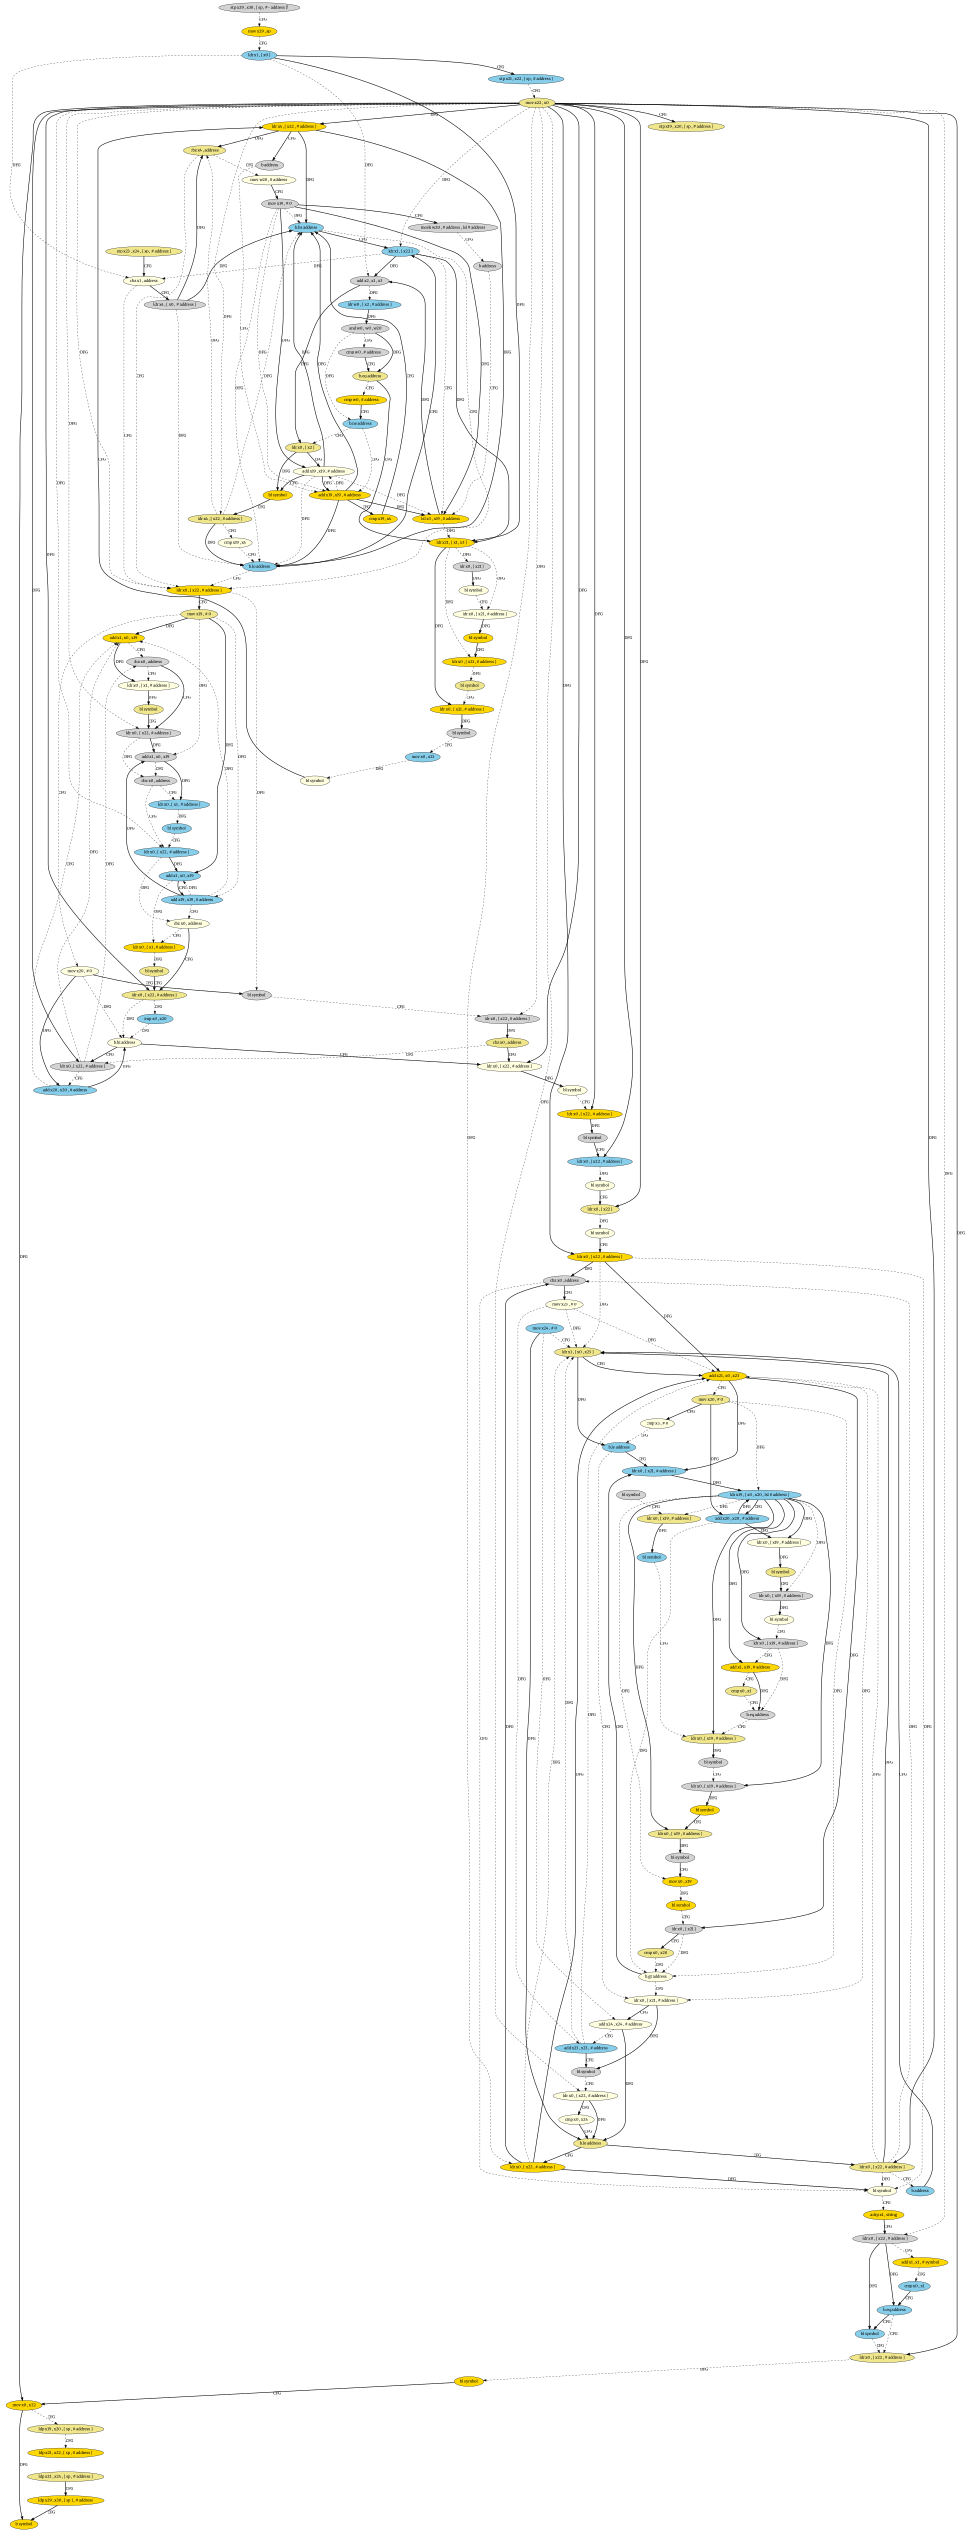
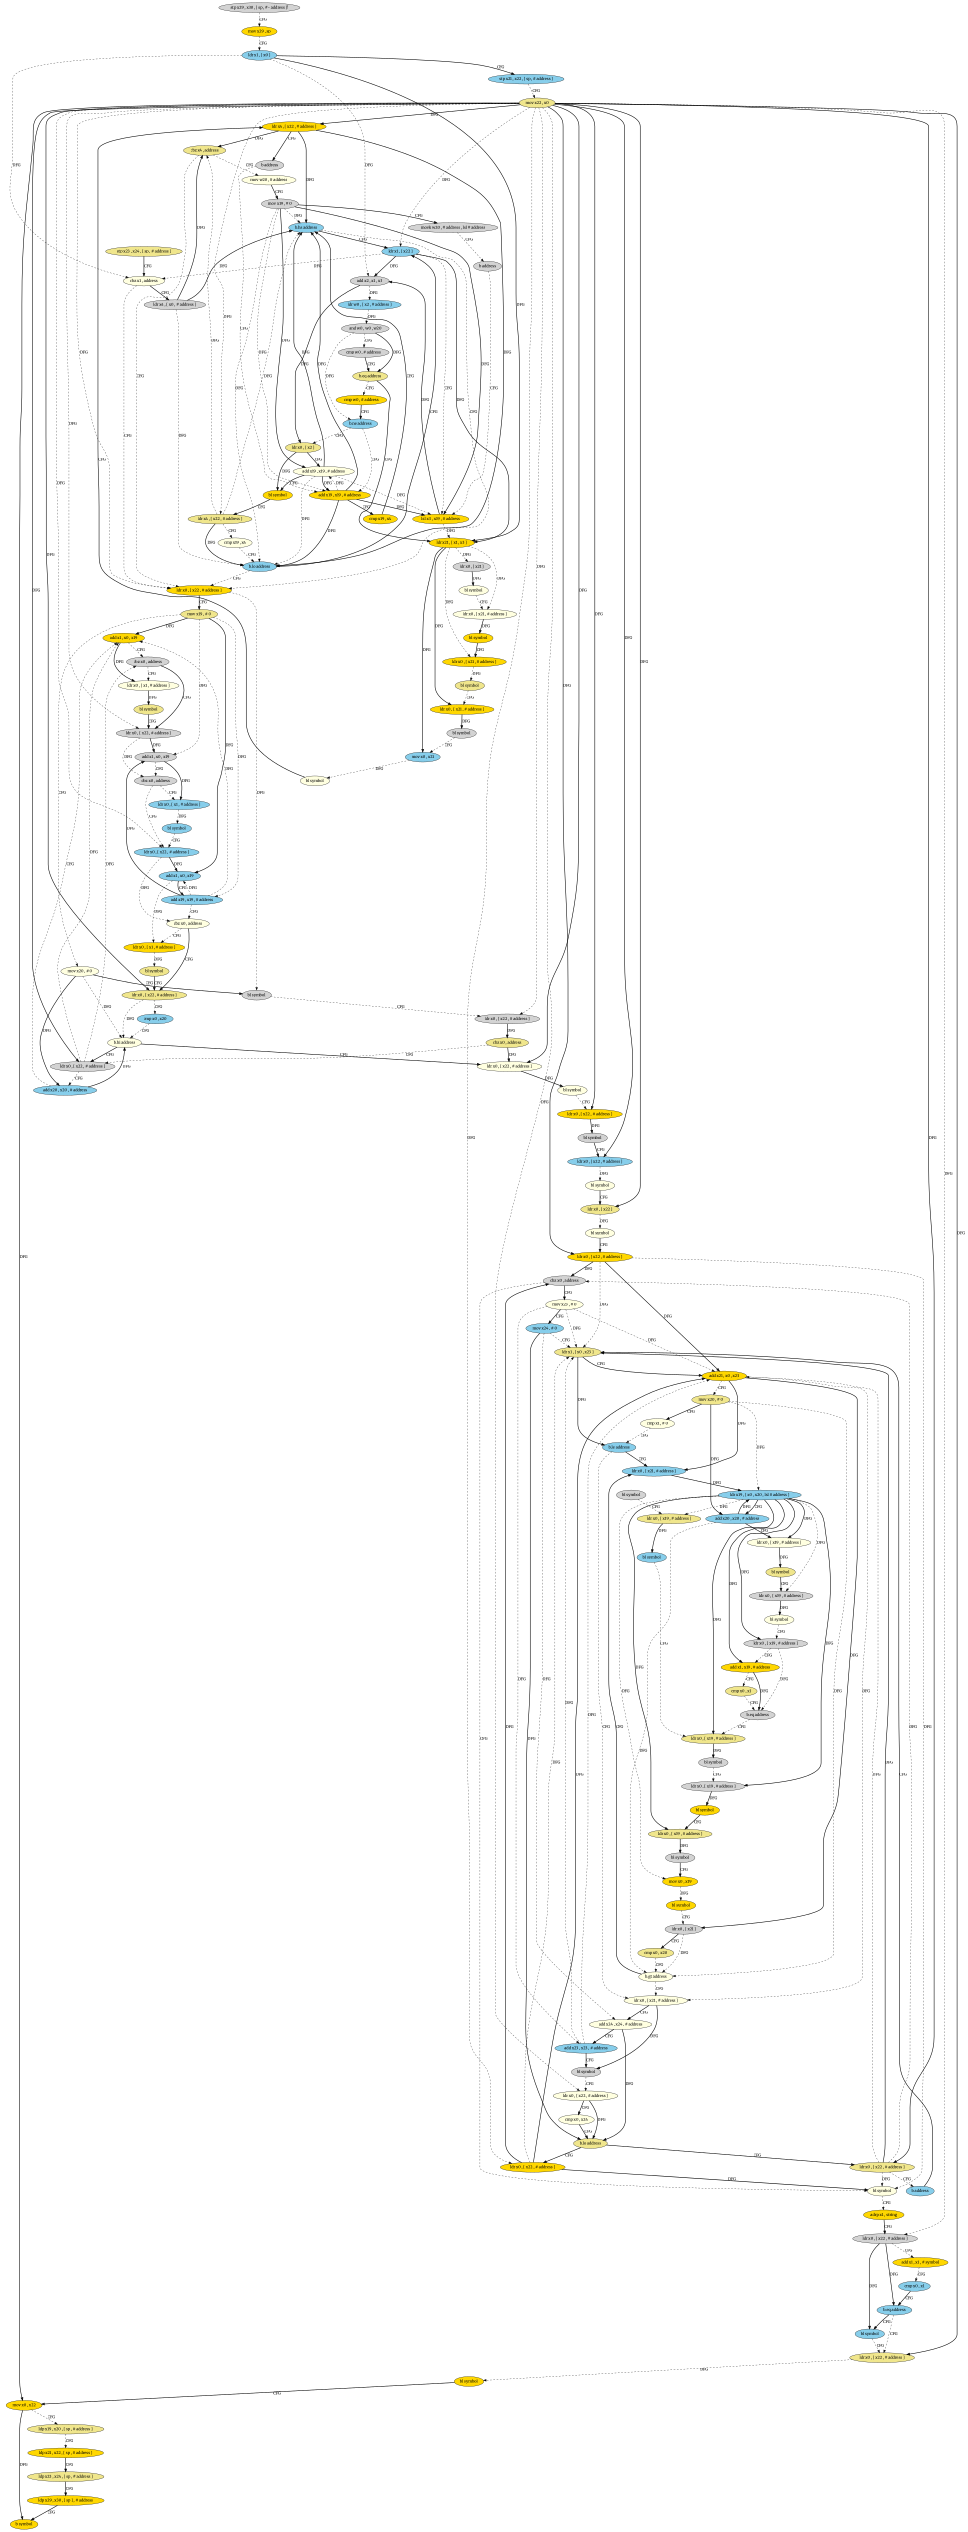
(686, 127) -> none
(368, 315) -> (368, 315)
none -> (423, 646)
none -> (556, 1315)
(657, 1424) -> (657, 1424)
(605, 2036) -> (605, 2036)
none -> (66, 2463)
